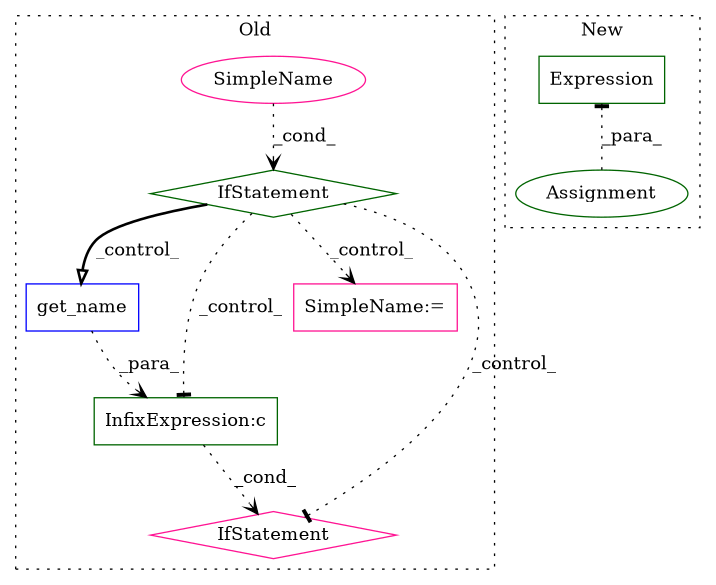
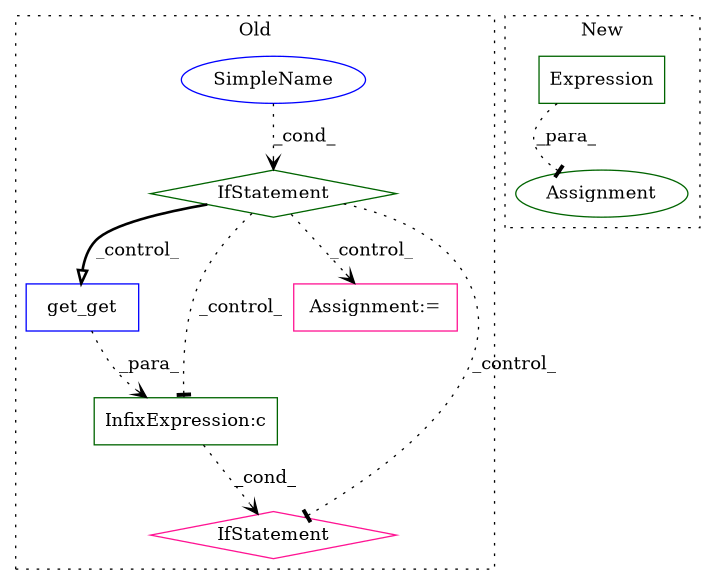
(273, 80) -> (273, 80)
(602, 140) -> (534, 136)
(82, 307) -> (82, 307)
(375, 307) -> (375, 307)
